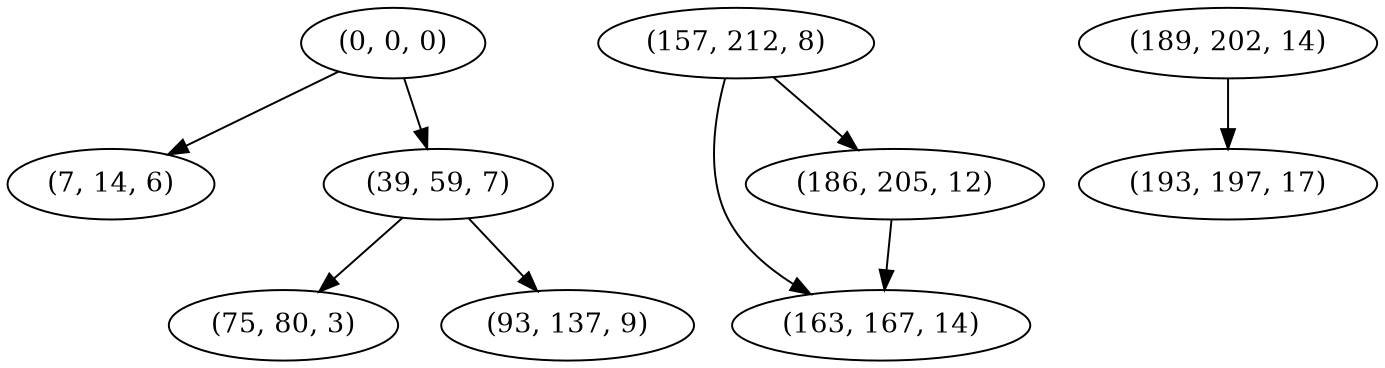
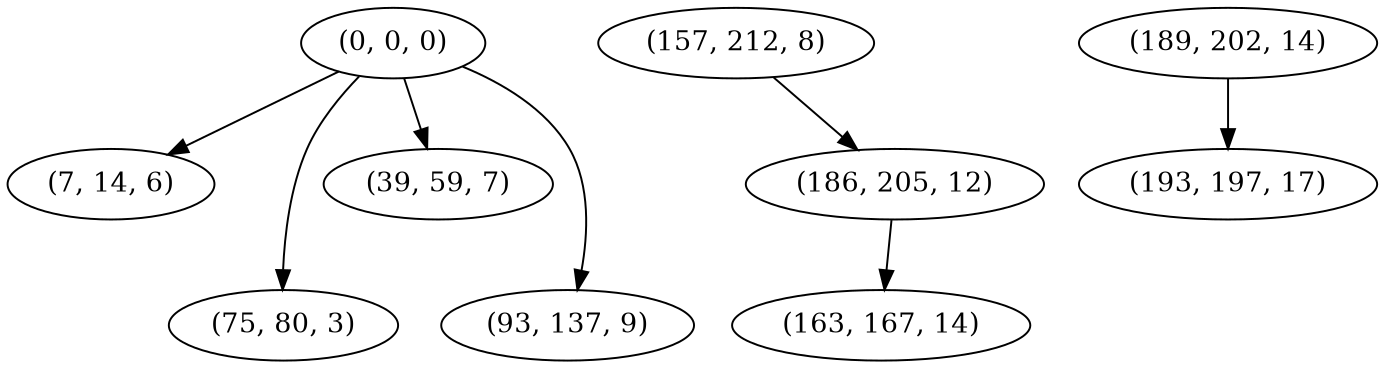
(719, 195) -> none
(368, 248) -> (301, 165)
(496, 248) -> (566, 144)
